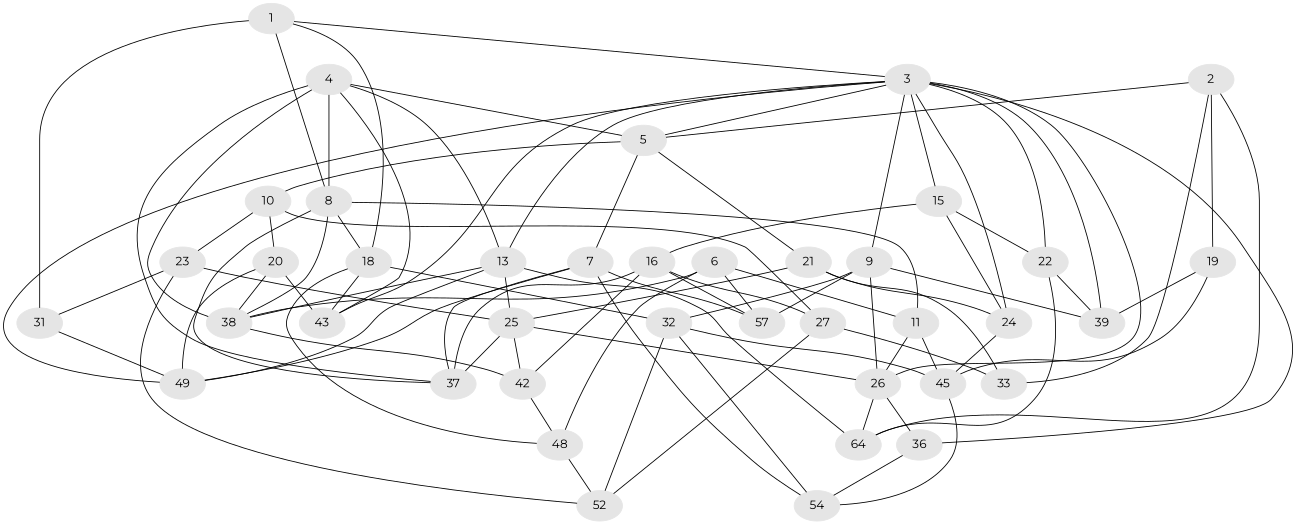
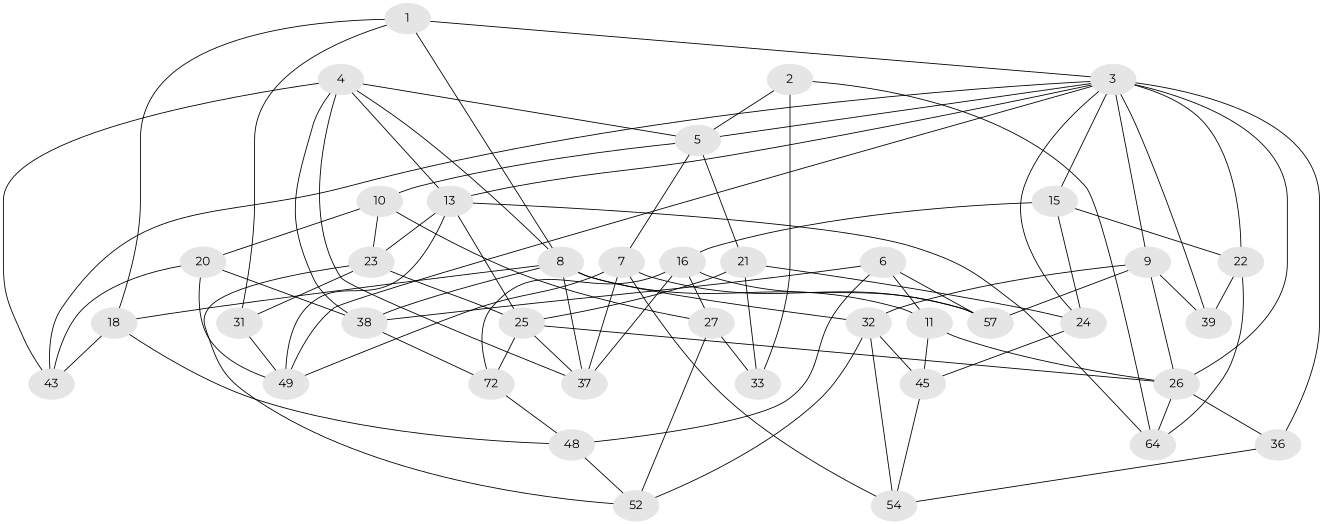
(1213, 262) -> none
(366, 292) -> (411, 232)
(525, 294) -> (711, 301)
(523, 384) -> (491, 384)
